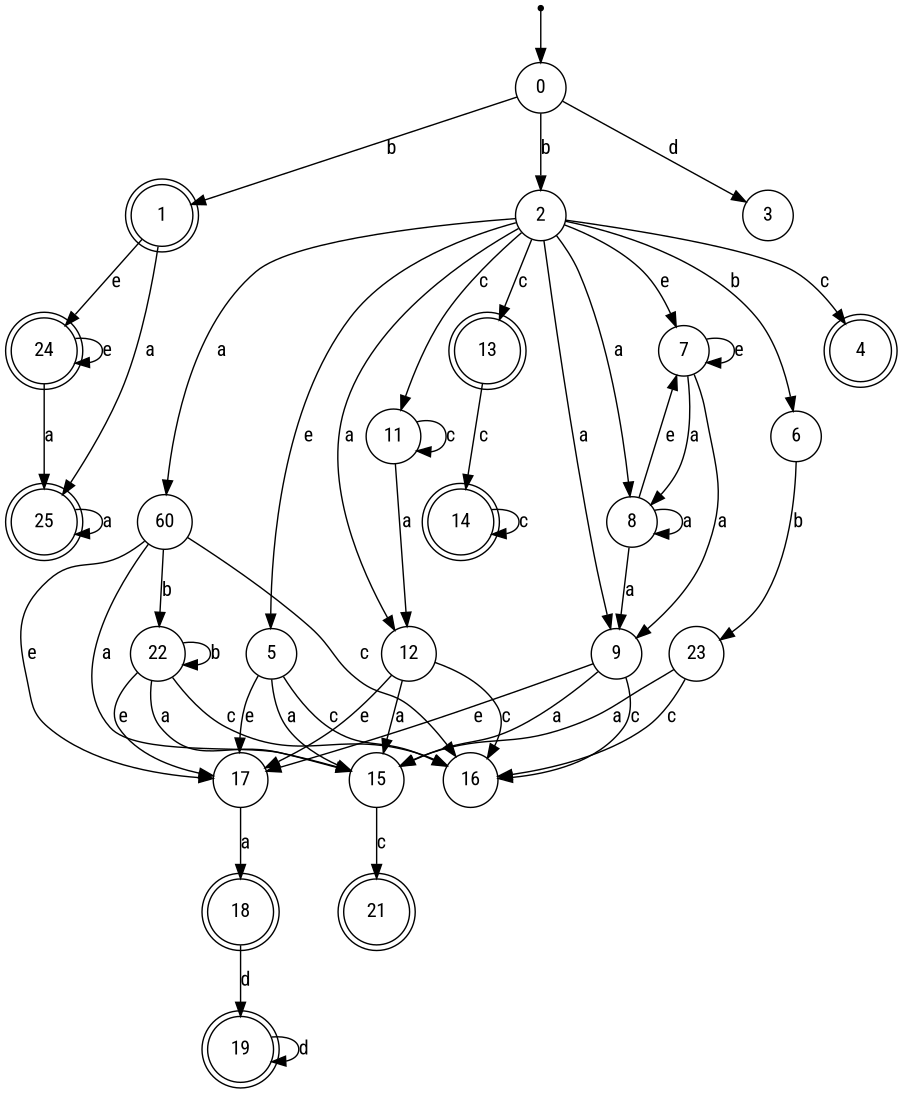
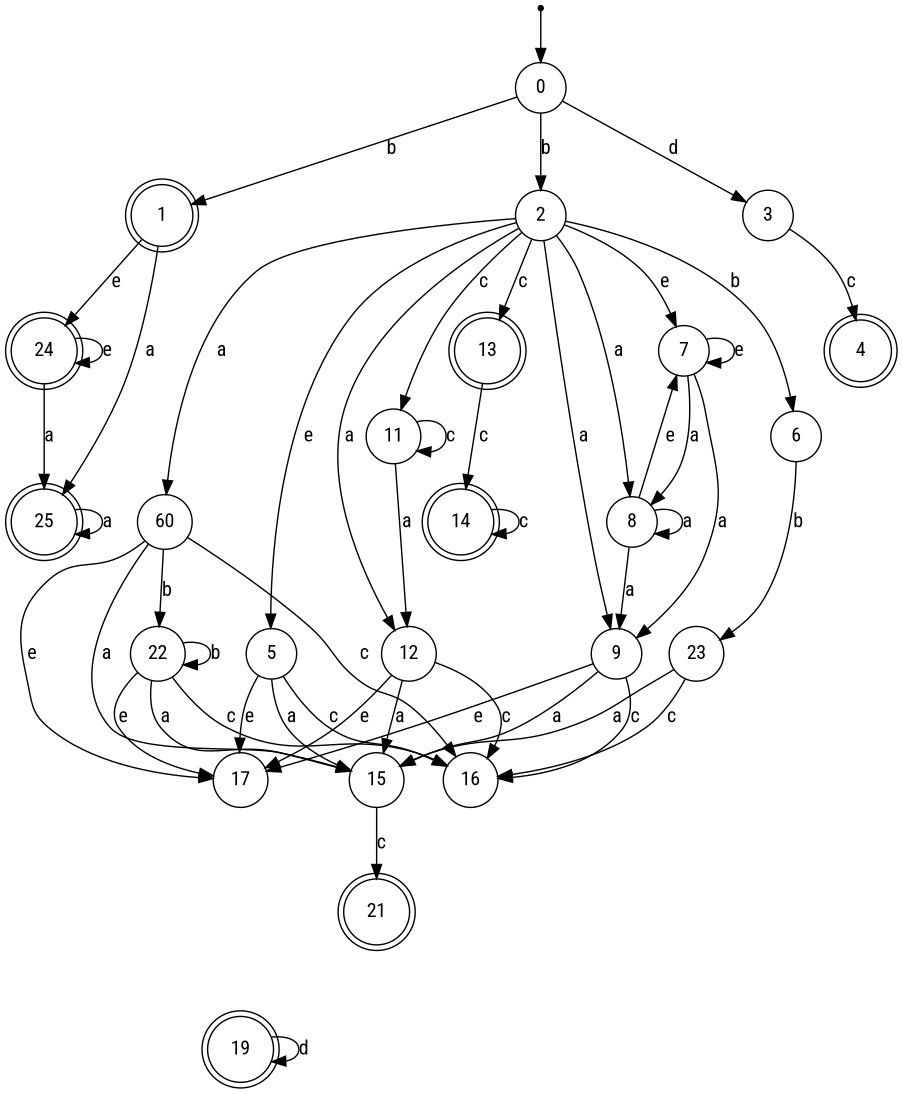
(711, 245) -> (829, 262)
(241, 912) -> none
